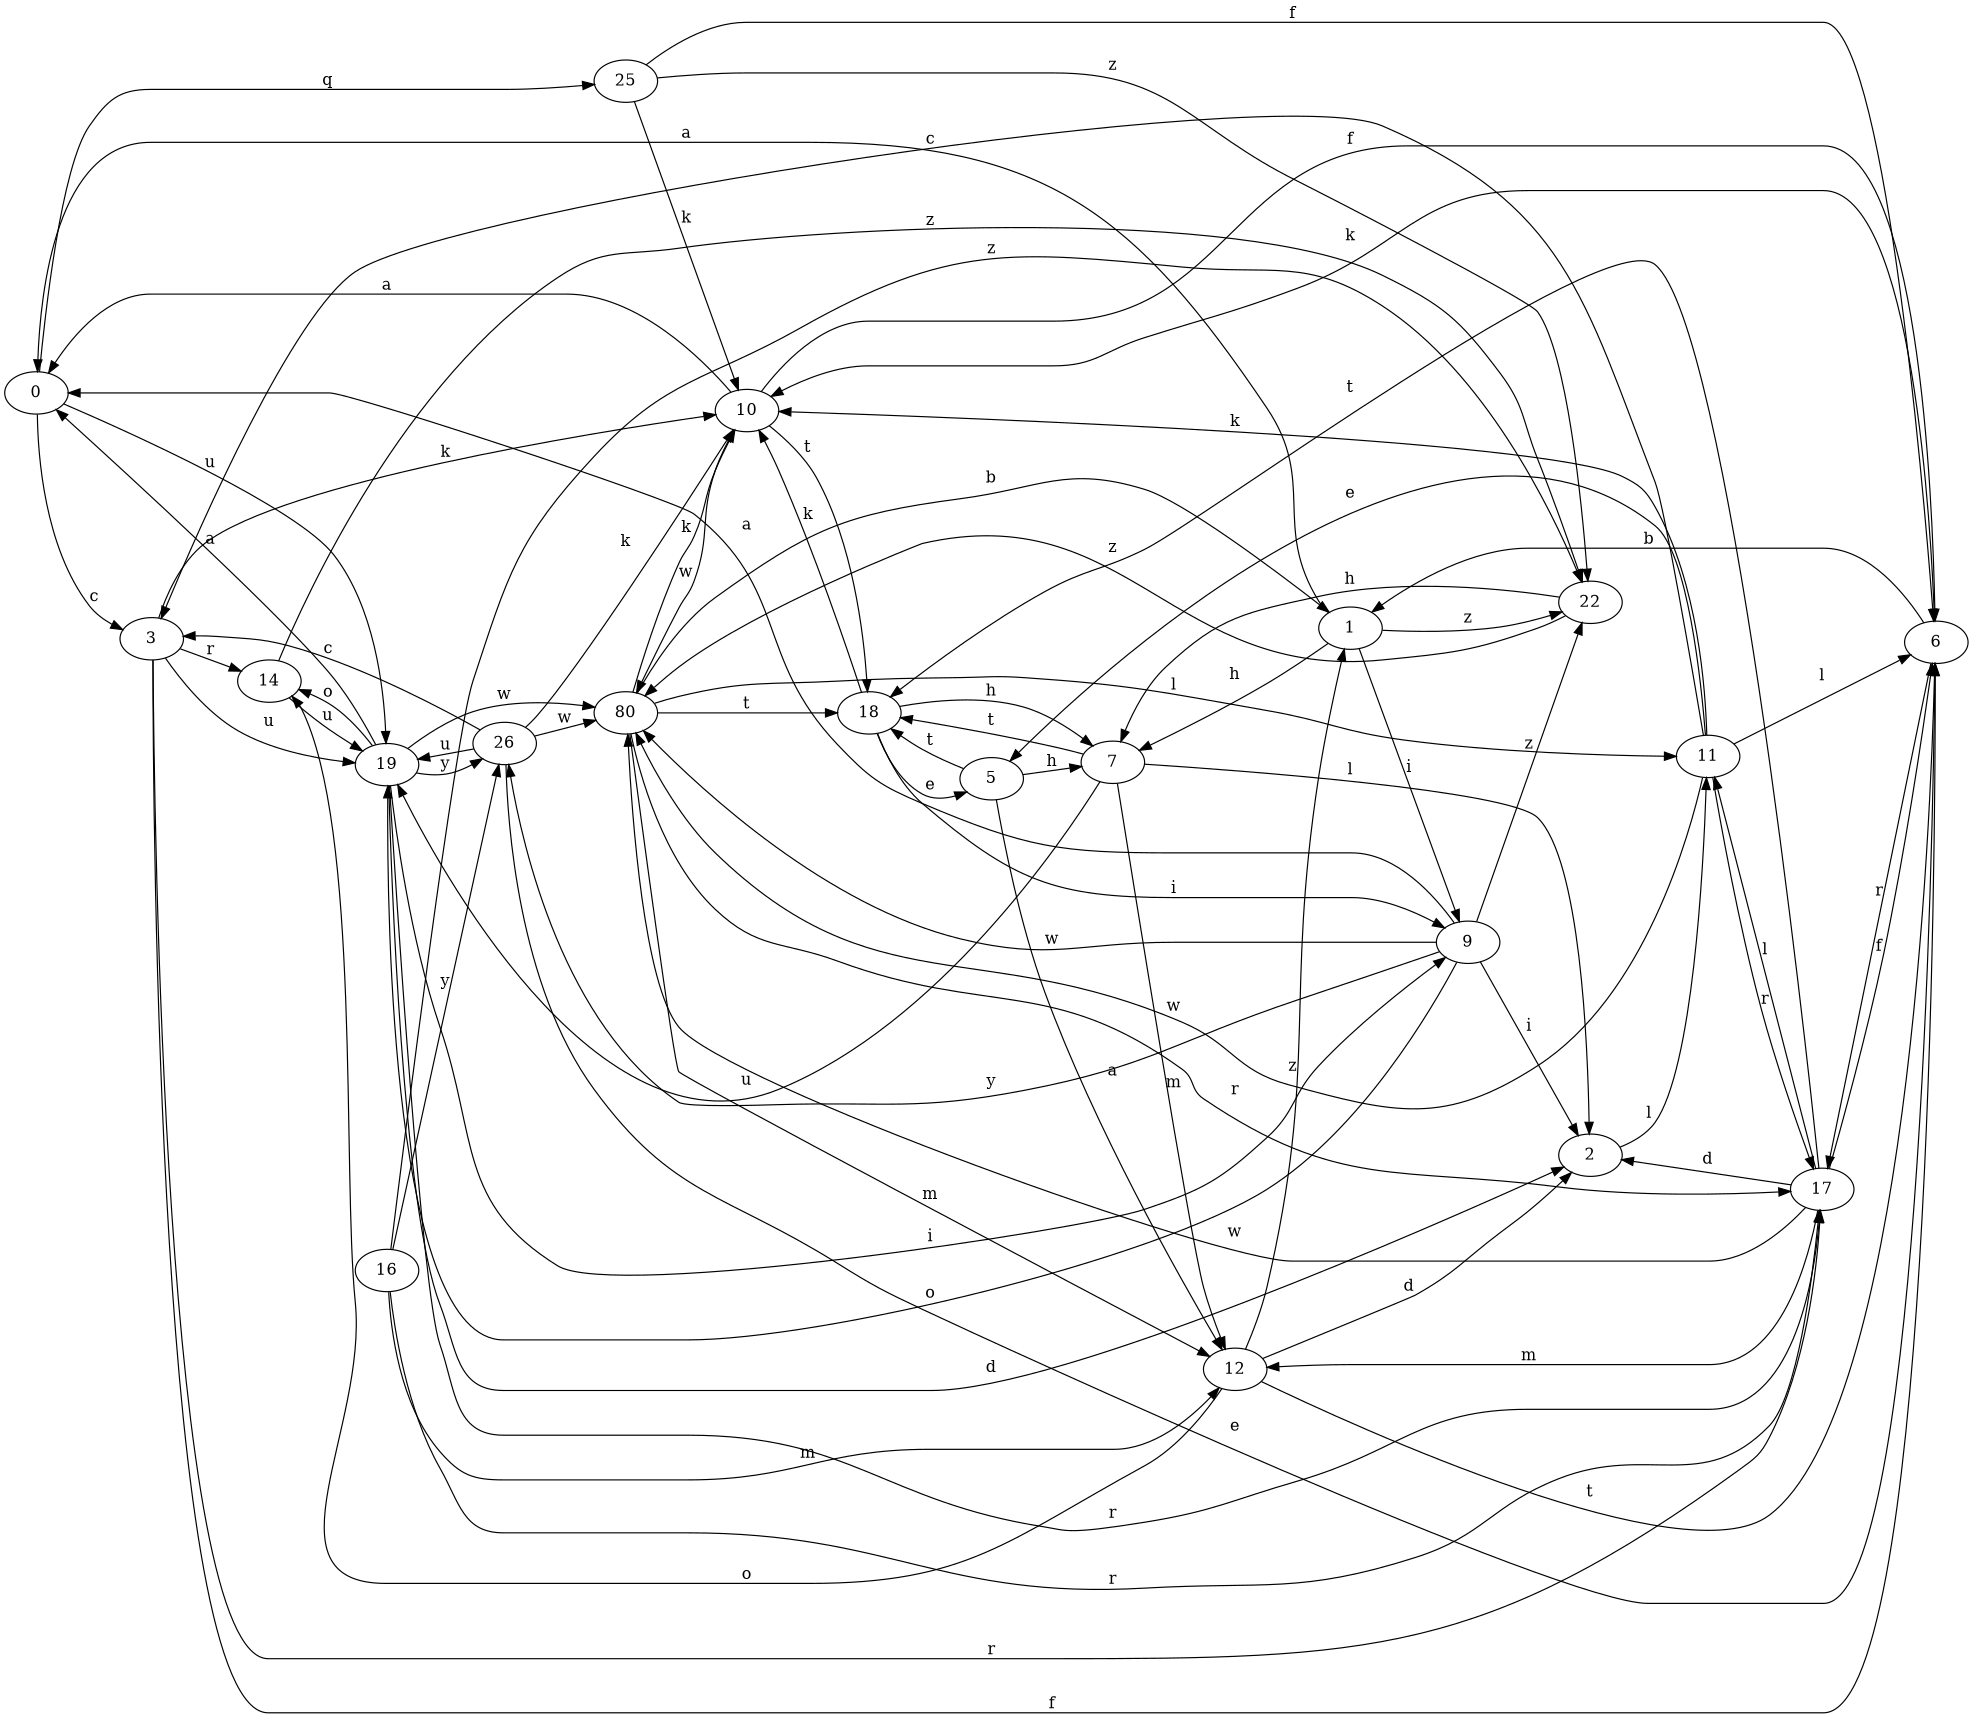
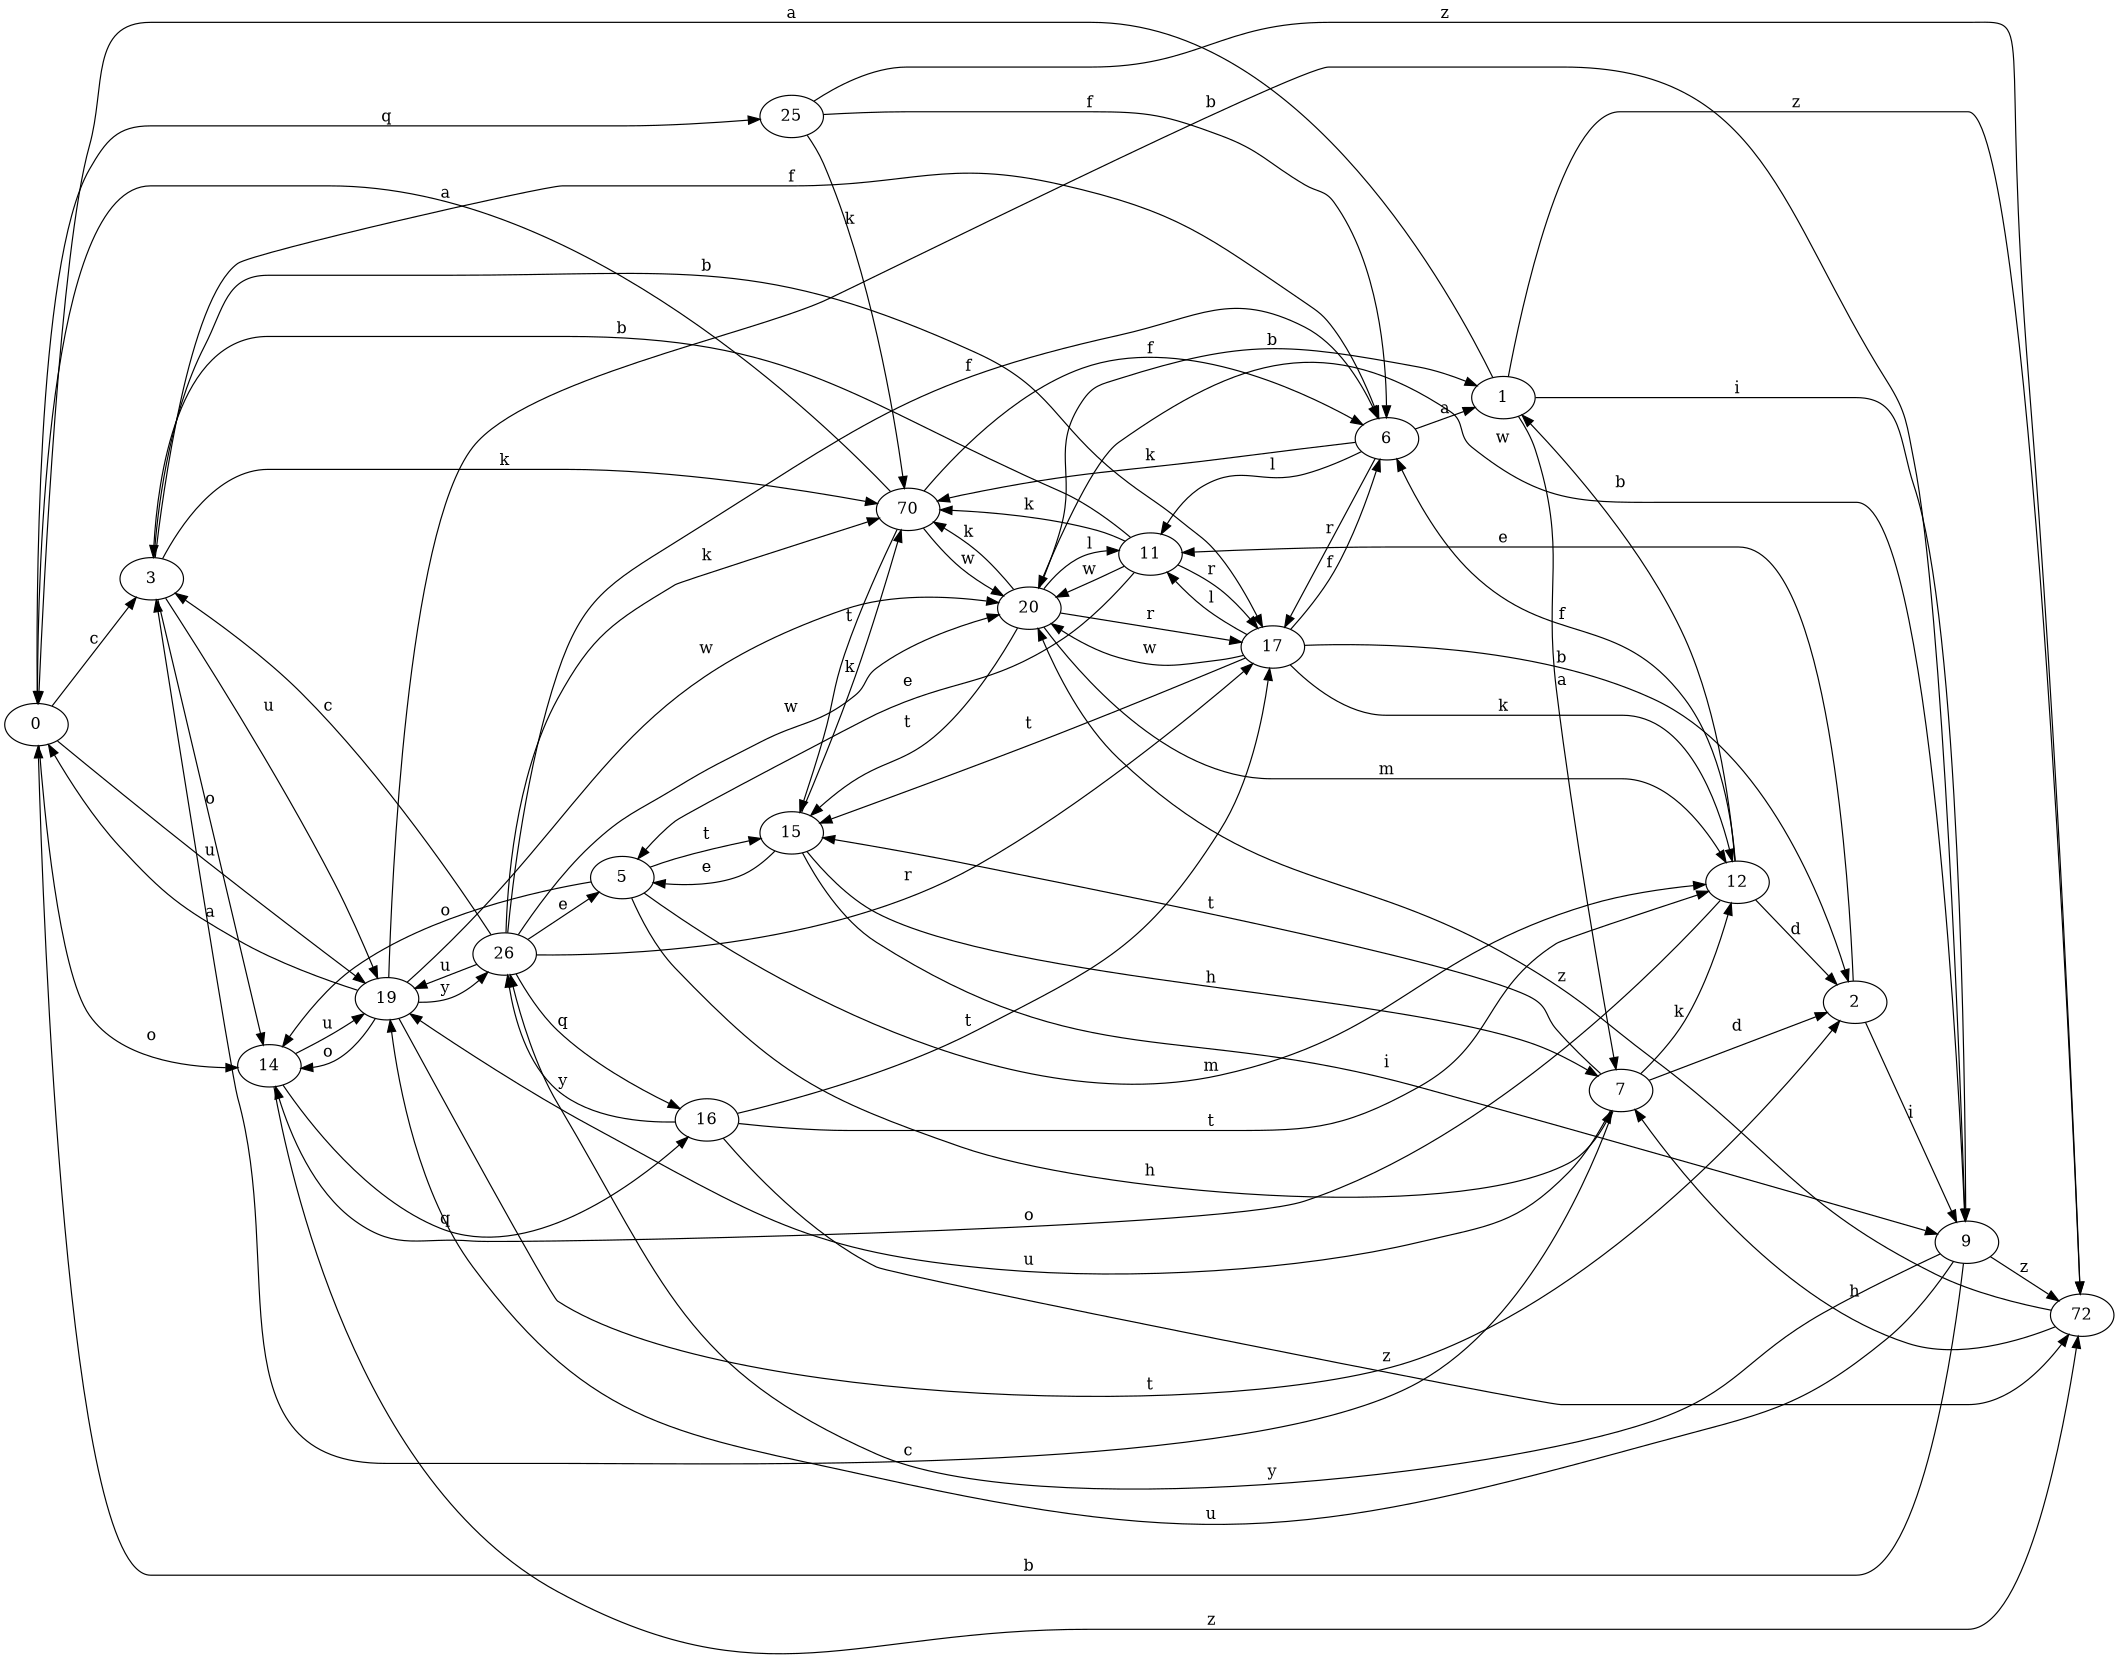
(931, 139) -> (622, 329)
(747, 411) -> (908, 509)
(747, 525) -> (1029, 1566)
(1649, 539) -> (1445, 409)
(1590, 602) -> (2082, 1315)
(211, 650) -> (211, 799)
(1235, 675) -> (1562, 681)
(1817, 702) -> (1257, 476)
(626, 713) -> (1029, 608)
(869, 713) -> (792, 833)
(1350, 770) -> (1738, 1026)
none -> (558, 919)
none -> (424, 930)
none -> (68, 957)
(1526, 1044) -> (1909, 1117)
none -> (582, 1051)
(1293, 1066) -> (1621, 483)
(1113, 1071) -> (1212, 1066)
(1174, 1083) -> (1679, 1012)
(1649, 1113) -> (1503, 538)
(1708, 1159) -> (1562, 658)
none -> (441, 1228)
(931, 1237) -> (1212, 103)
(931, 1293) -> (1212, 1515)
(1529, 1356) -> (1503, 706)
(992, 1368) -> (1151, 1385)
(1235, 1426) -> (969, 366)
(808, 1453) -> (1212, 1122)
none -> (611, 1464)
(893, 1482) -> (921, 892)
(1590, 1492) -> (1562, 615)
(1113, 1579) -> (969, 1022)
(992, 1650) -> (707, 266)
